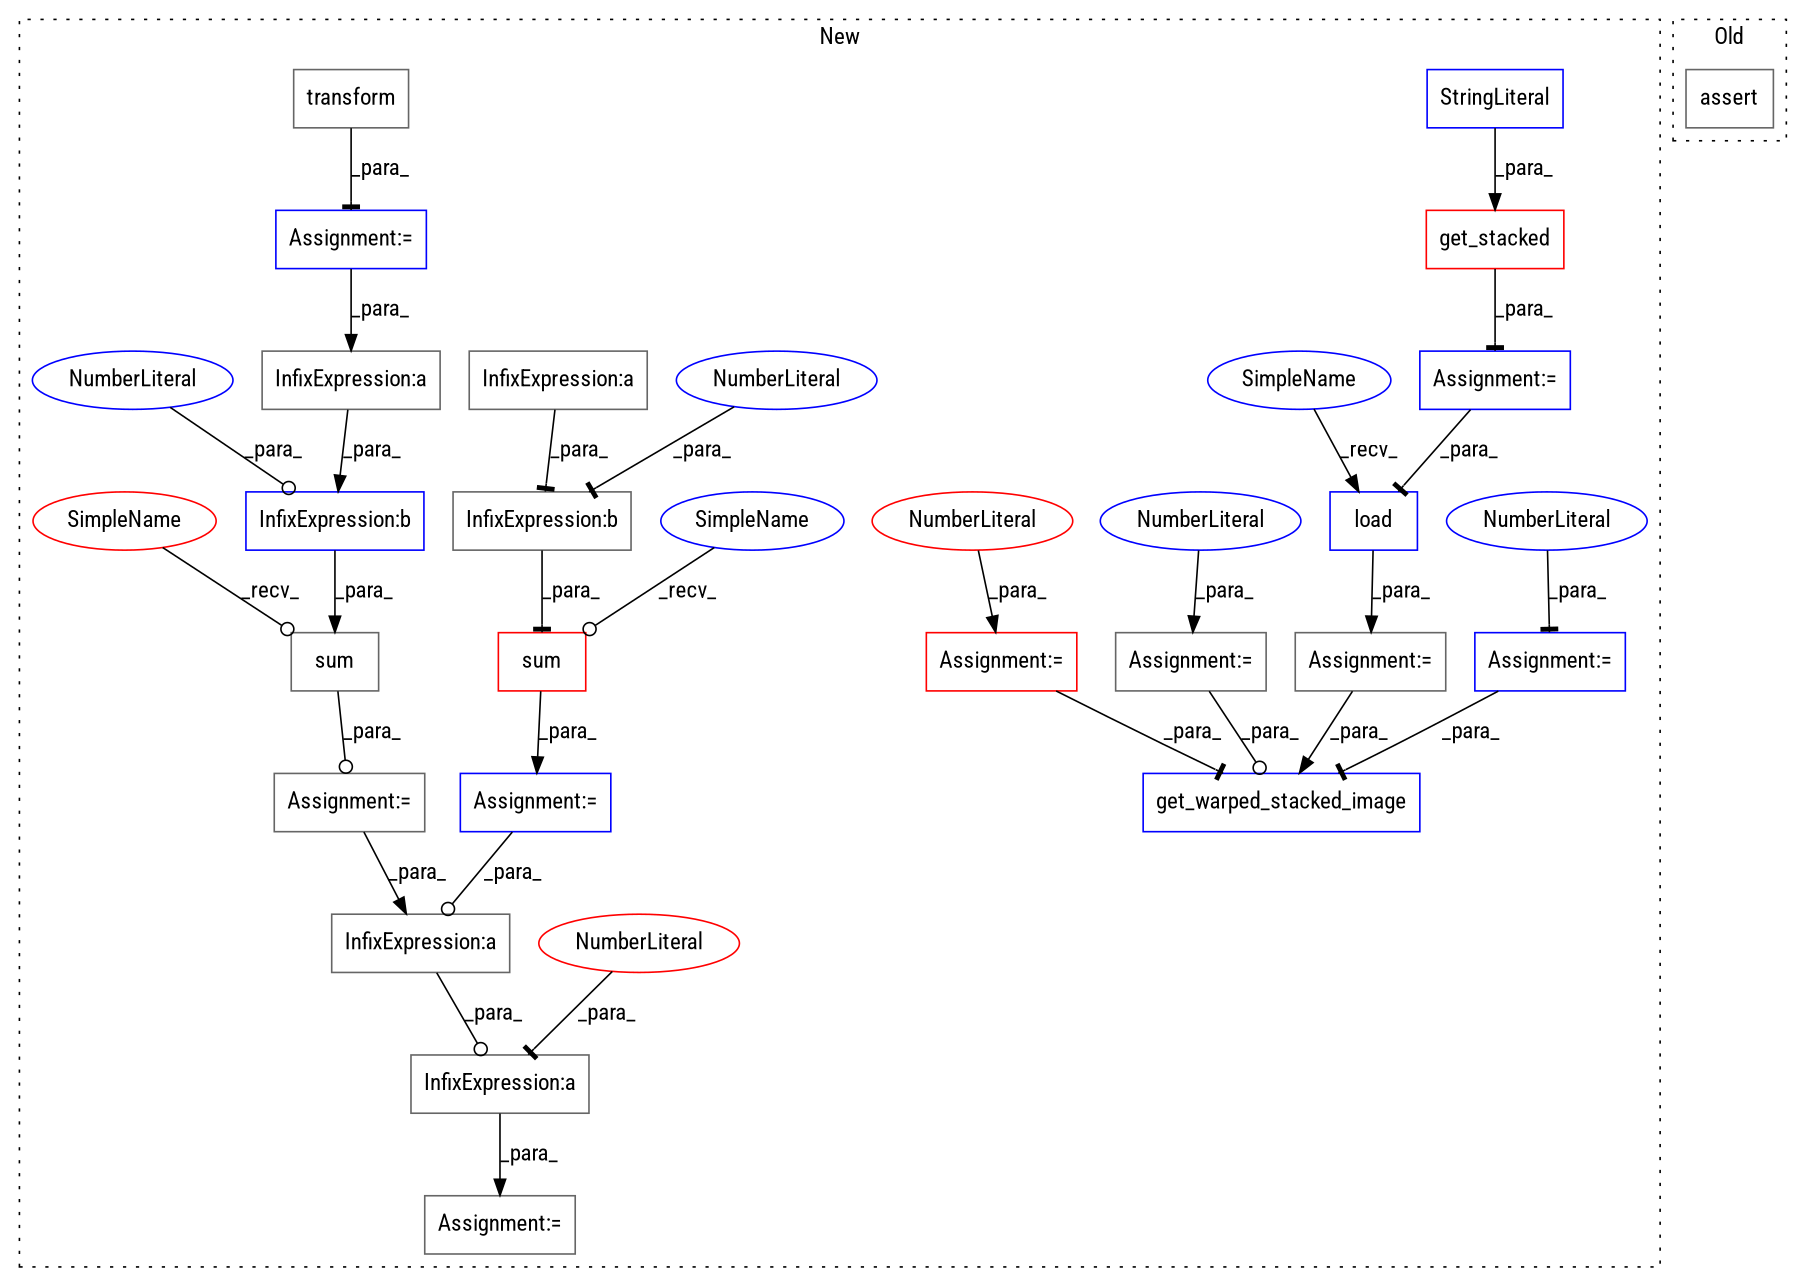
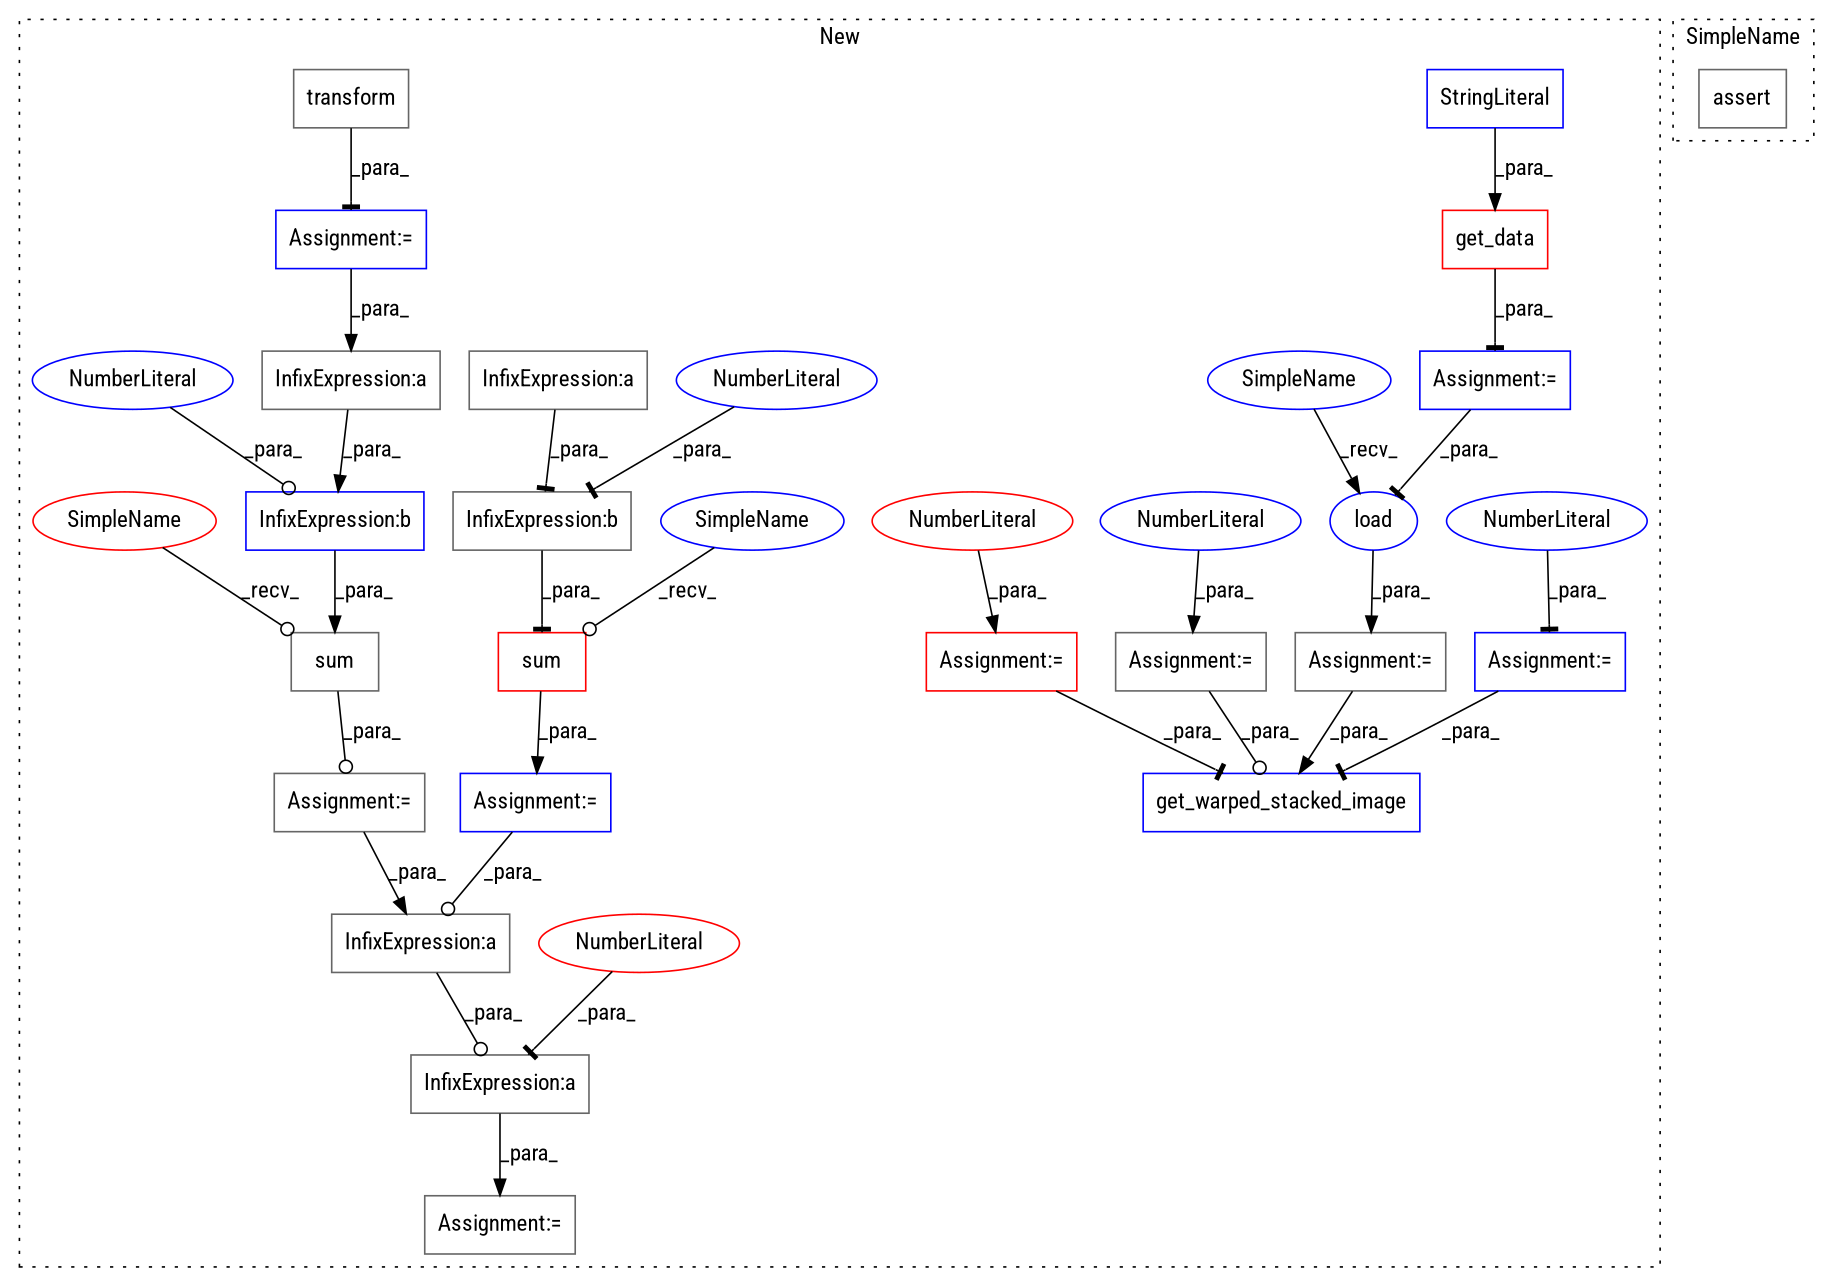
(1730, 38) -> (1743, 38)
(1495, 239) -> (1495, 239)
(1374, 521) -> (1374, 521)
